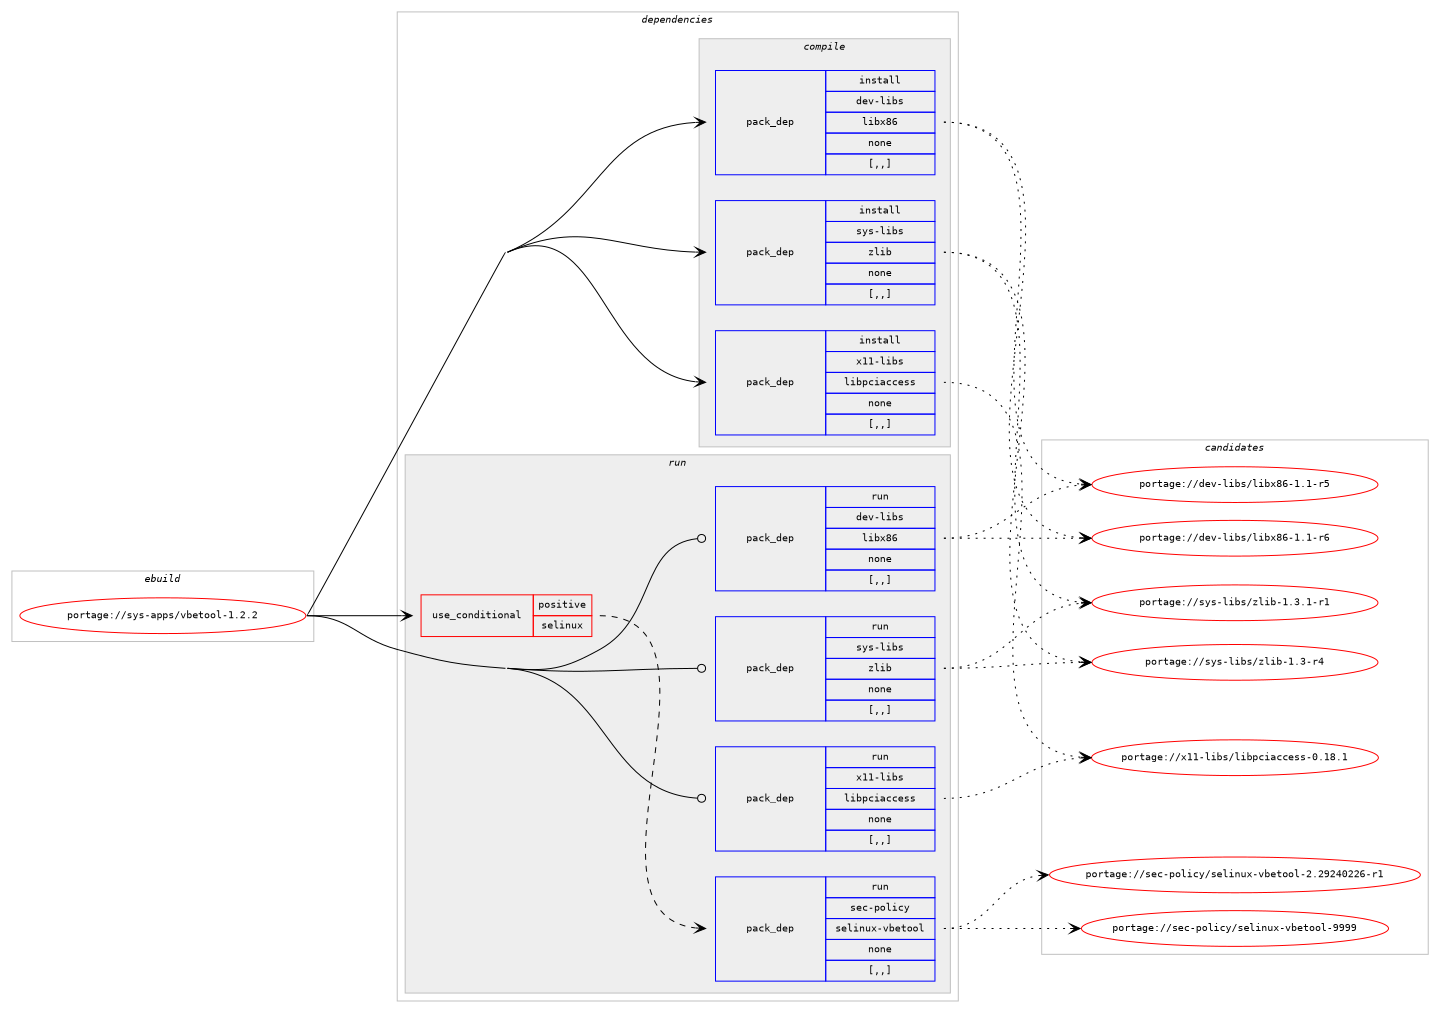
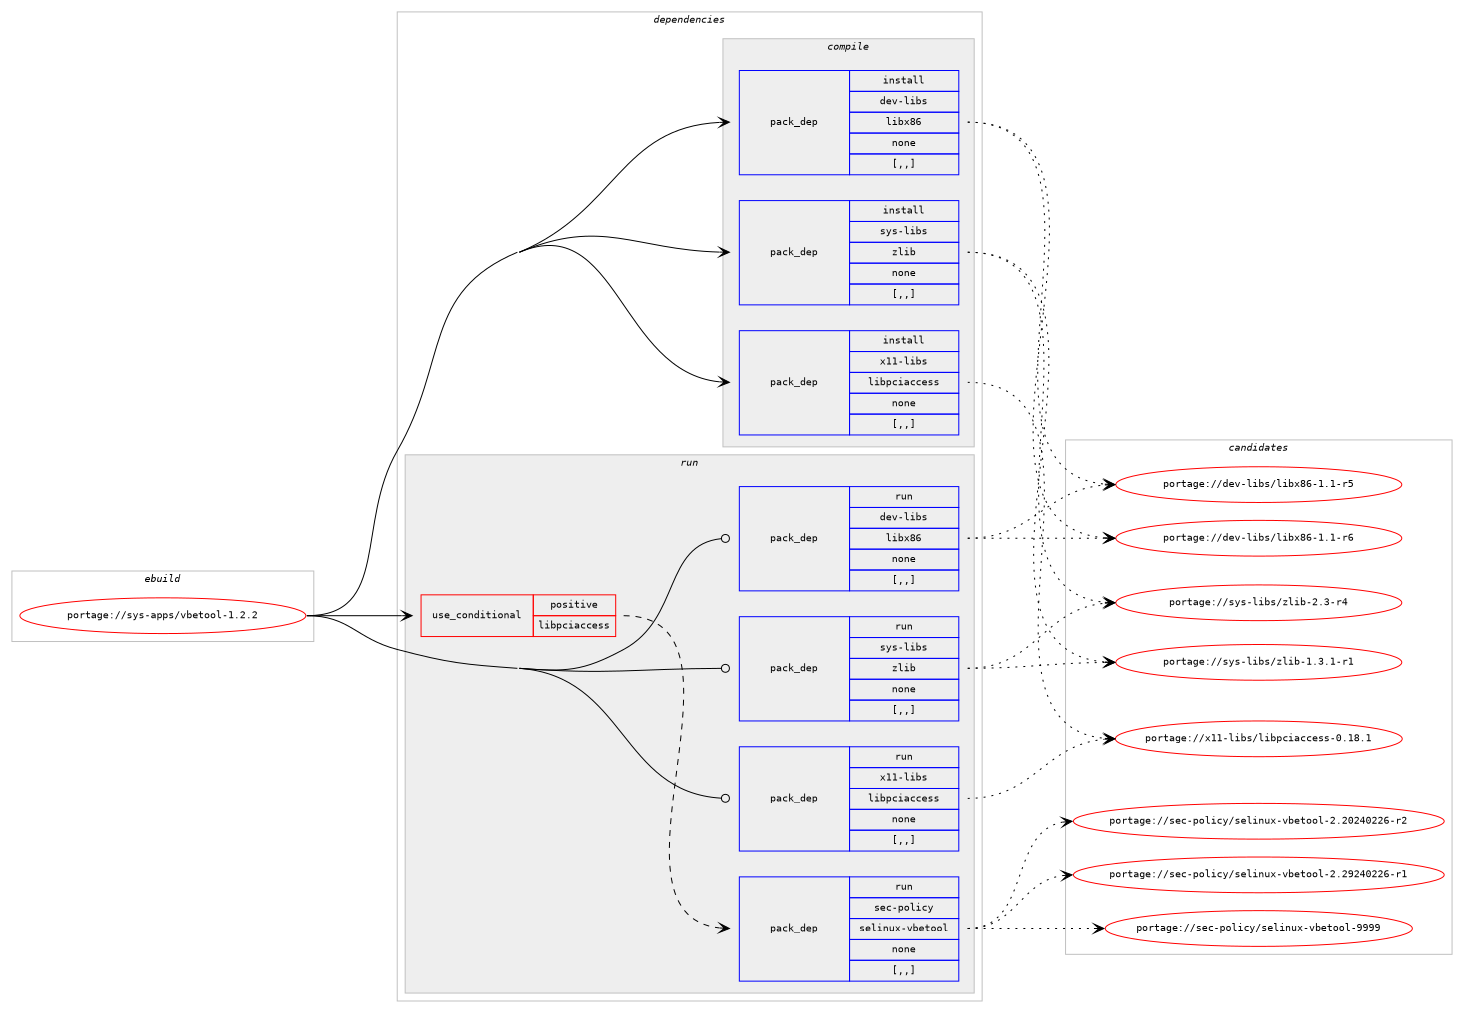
(563, 626) -> (574, 626)
(1235, 662) -> (1259, 603)
none -> (1259, 821)
